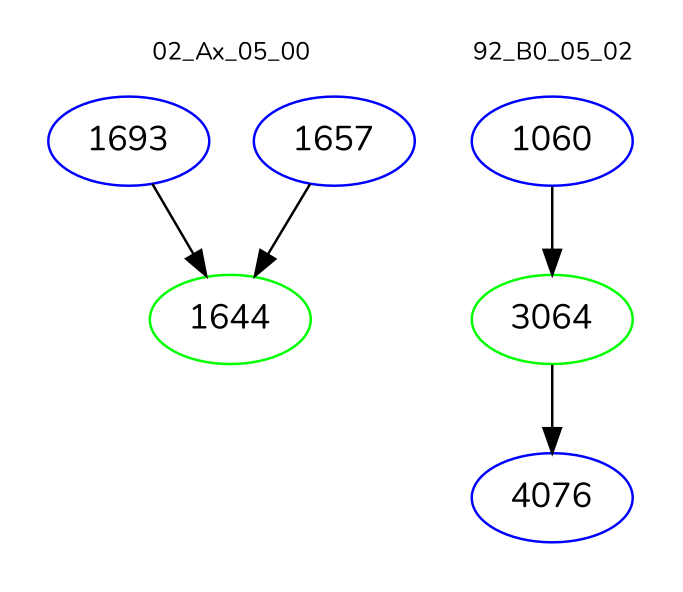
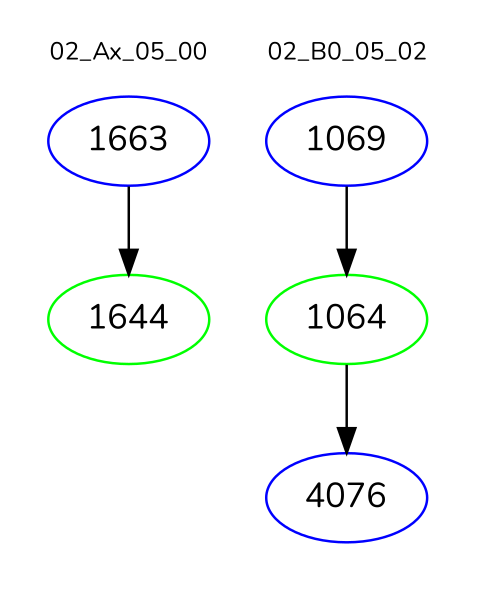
(553, 53) -> (348, 53)
(129, 141) -> (129, 141)
(334, 141) -> none
(552, 141) -> (347, 141)
(552, 319) -> (347, 319)
